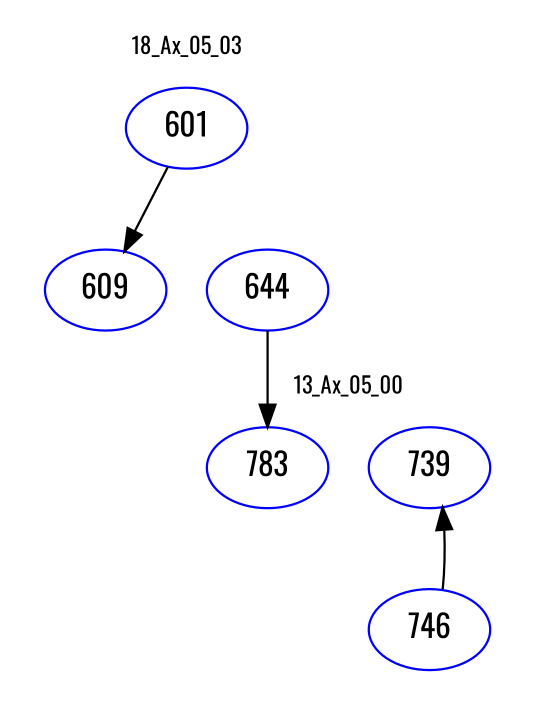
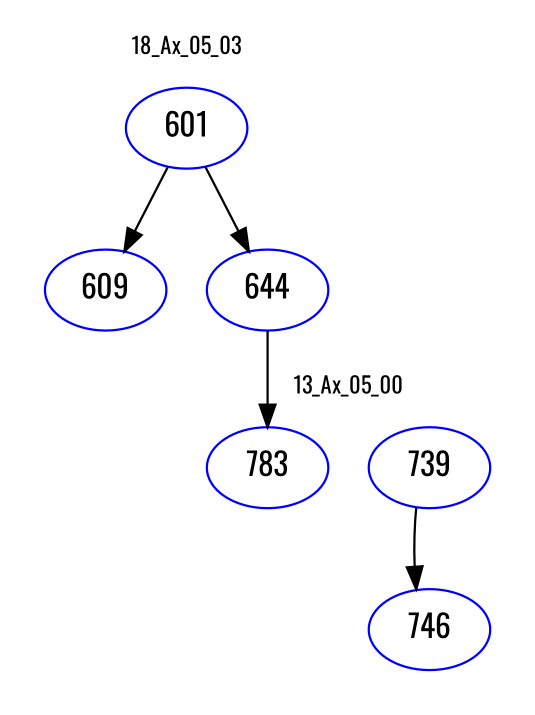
none -> (222, 199)
(445, 560) -> (414, 537)
